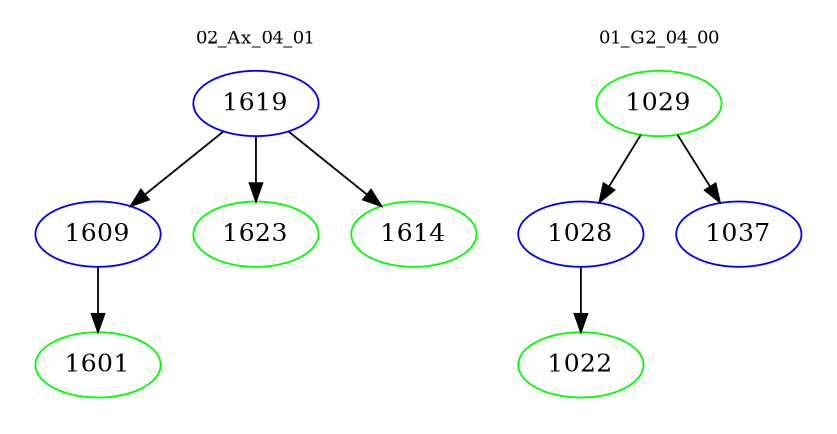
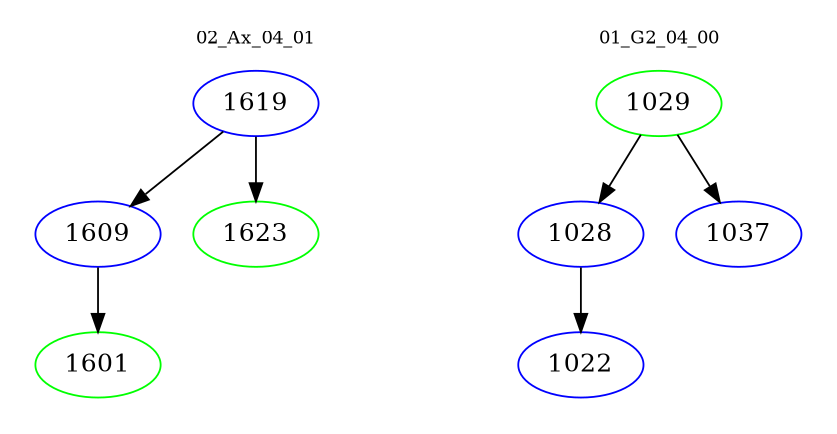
(414, 234) -> none
(581, 365) -> (581, 365)
